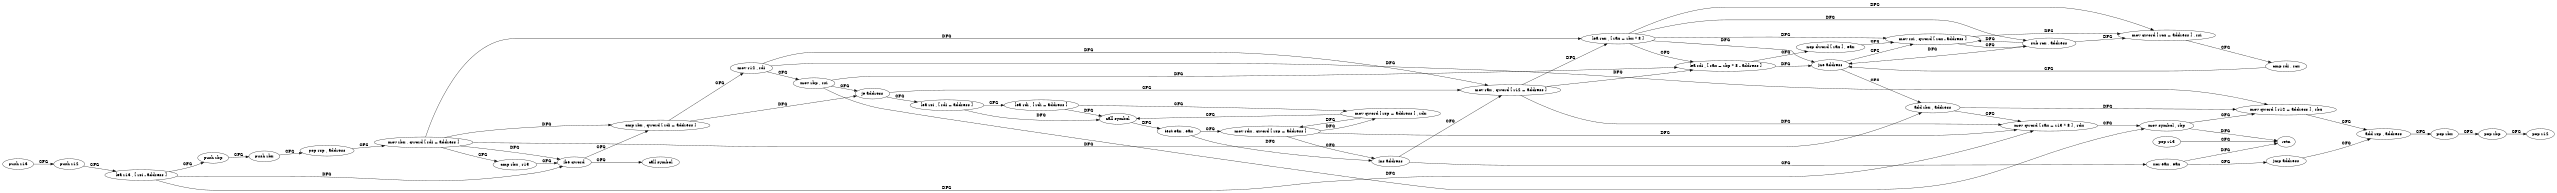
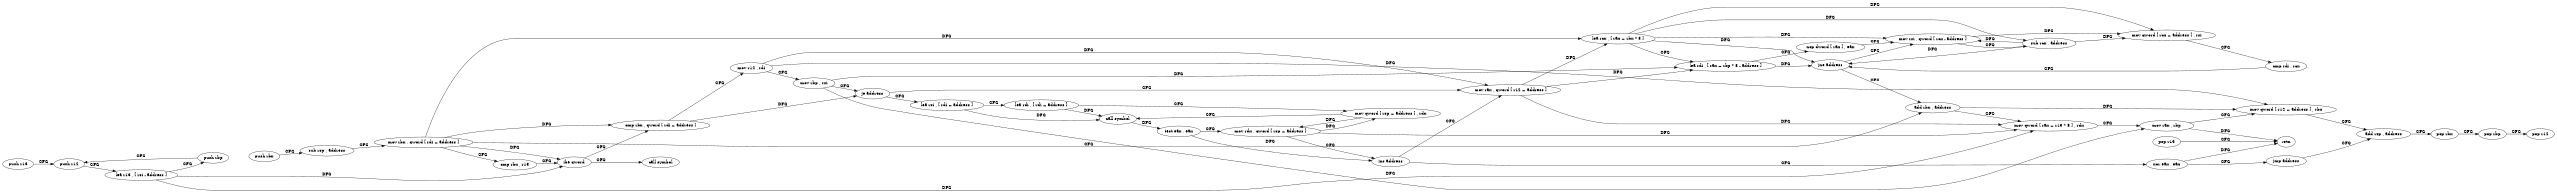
(2167, 126) -> (2167, 126)
(1089, 144) -> (1089, 144)
(327, 151) -> (327, 151)
(237, 157) -> (142, 159)
